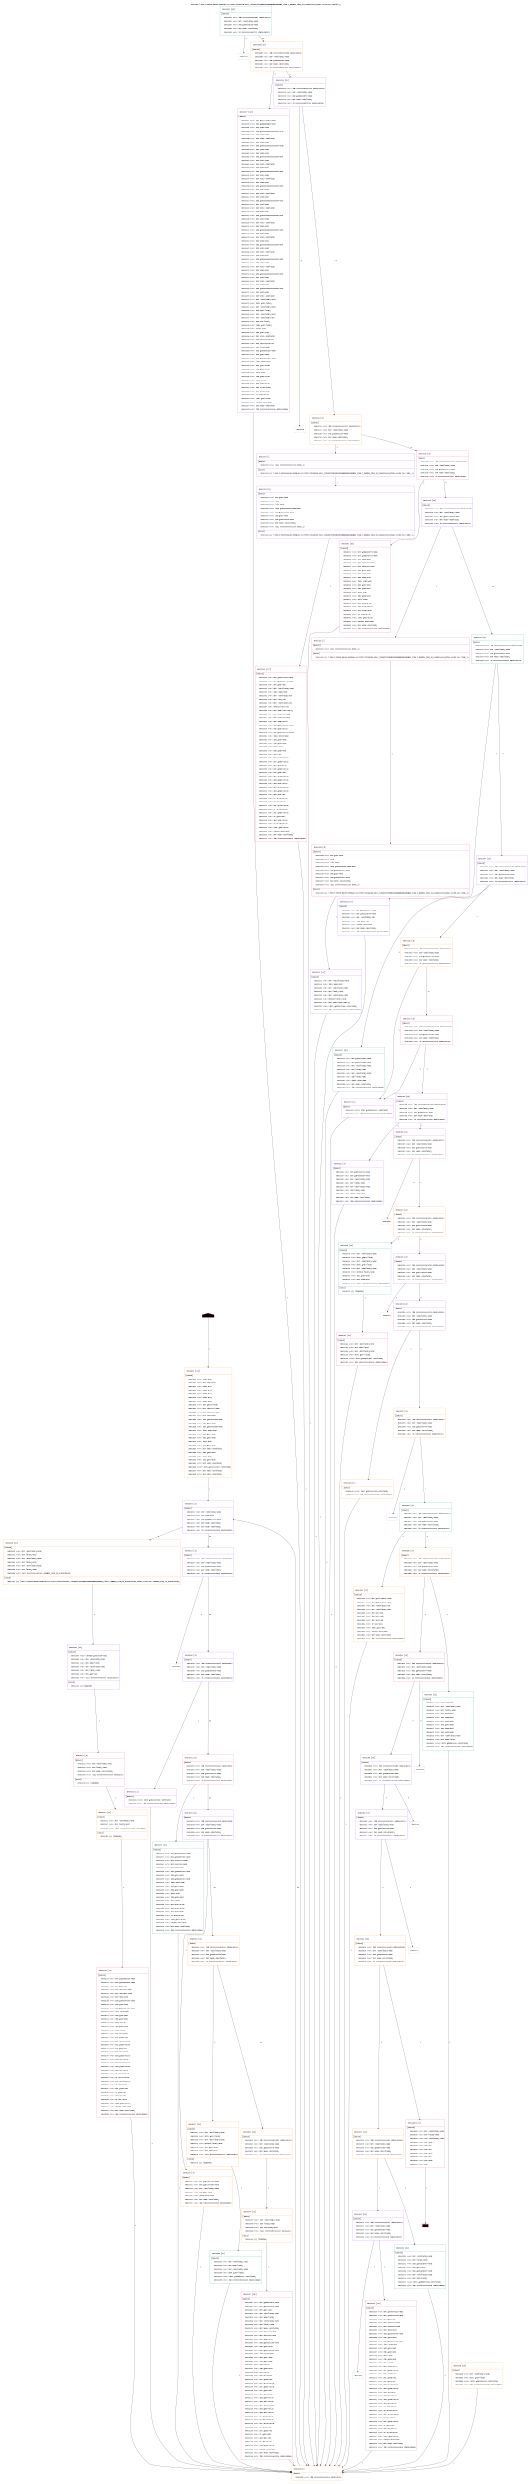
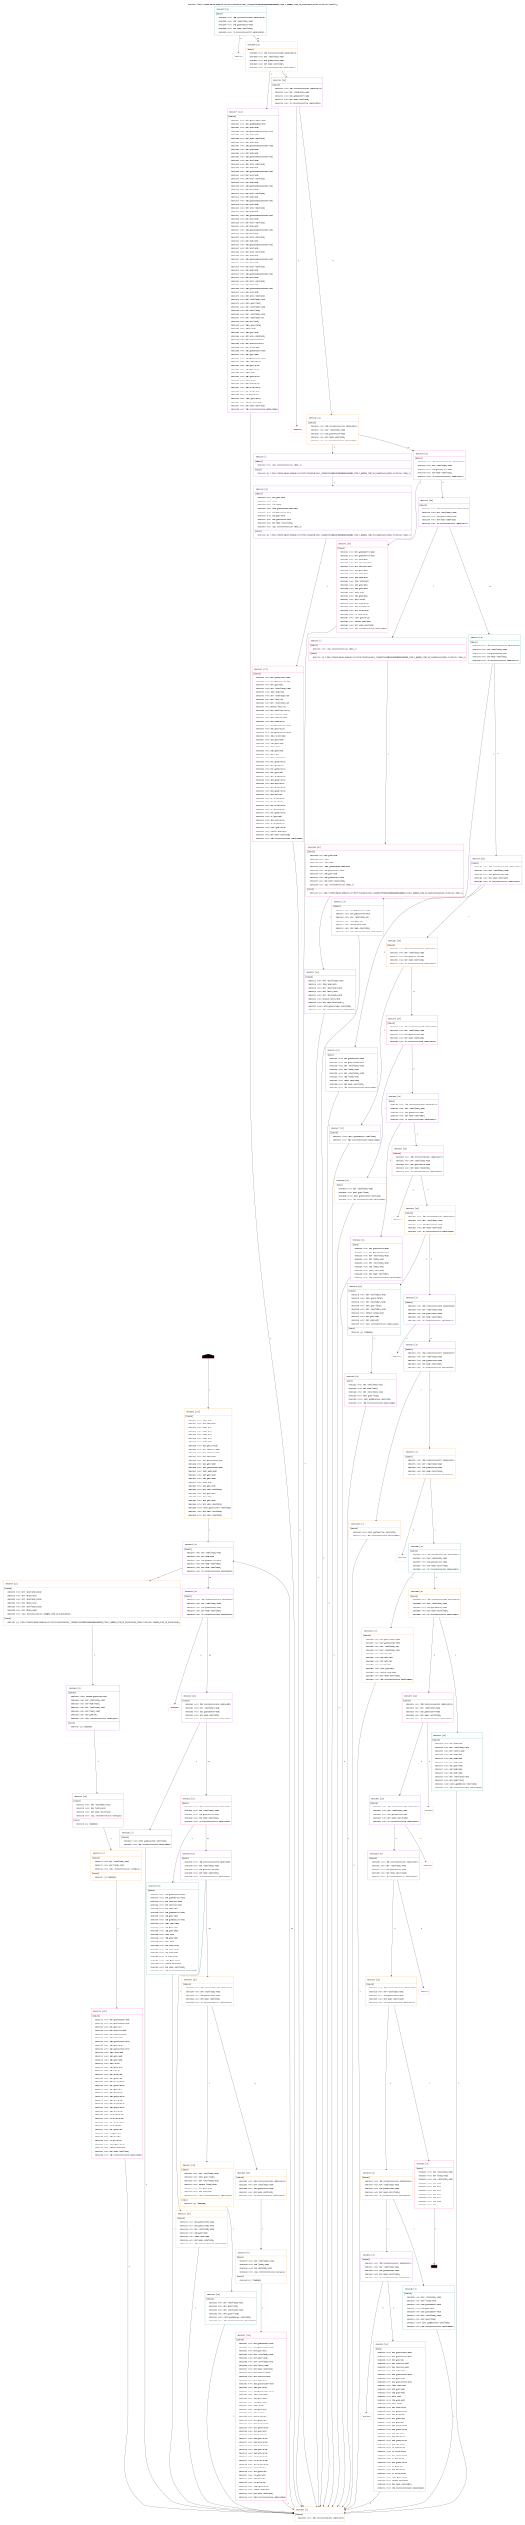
(407, 1075) -> (382, 1110)
